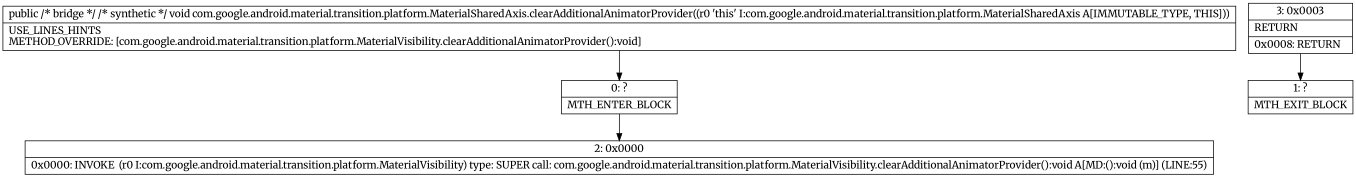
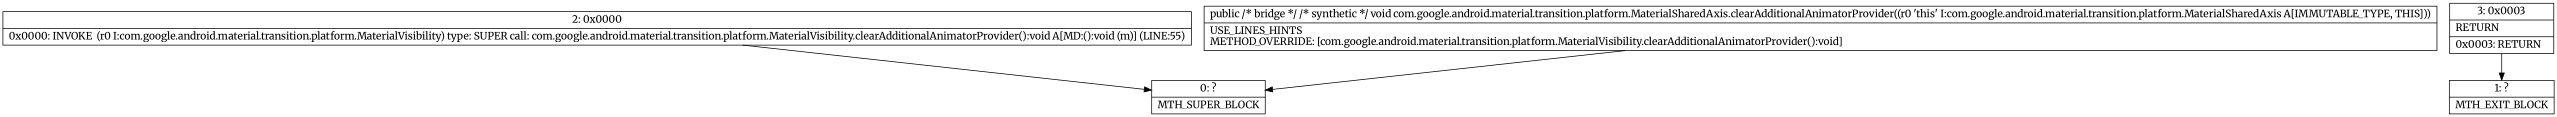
(1301, 45) -> (2502, 45)
(619, 105) -> (1208, 105)
(619, 124) -> (943, 67)
